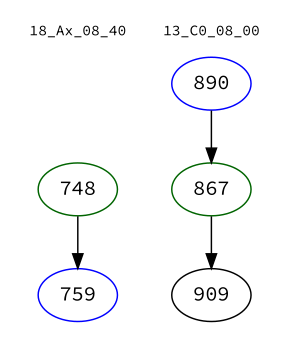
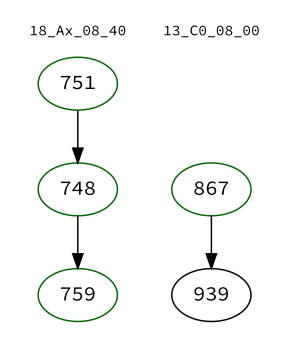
none -> (78, 84)
(211, 84) -> none
(78, 295) -> (78, 295)
(211, 295) -> (211, 295)
